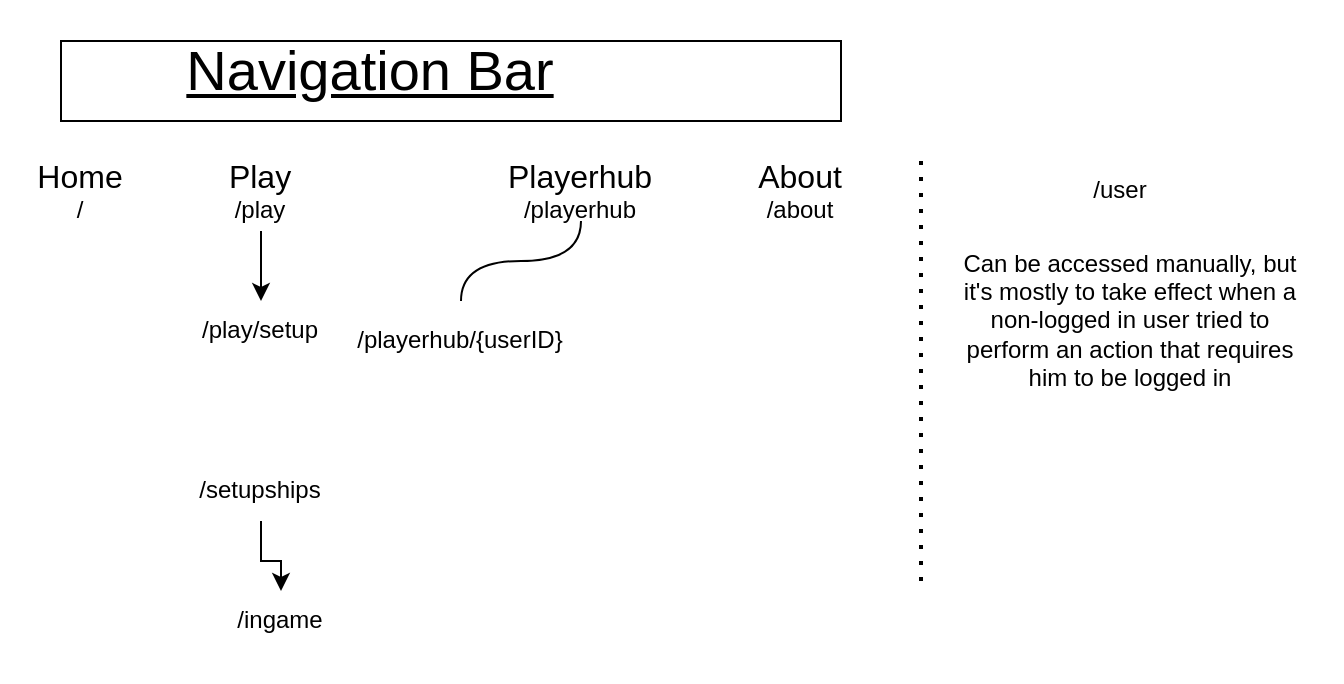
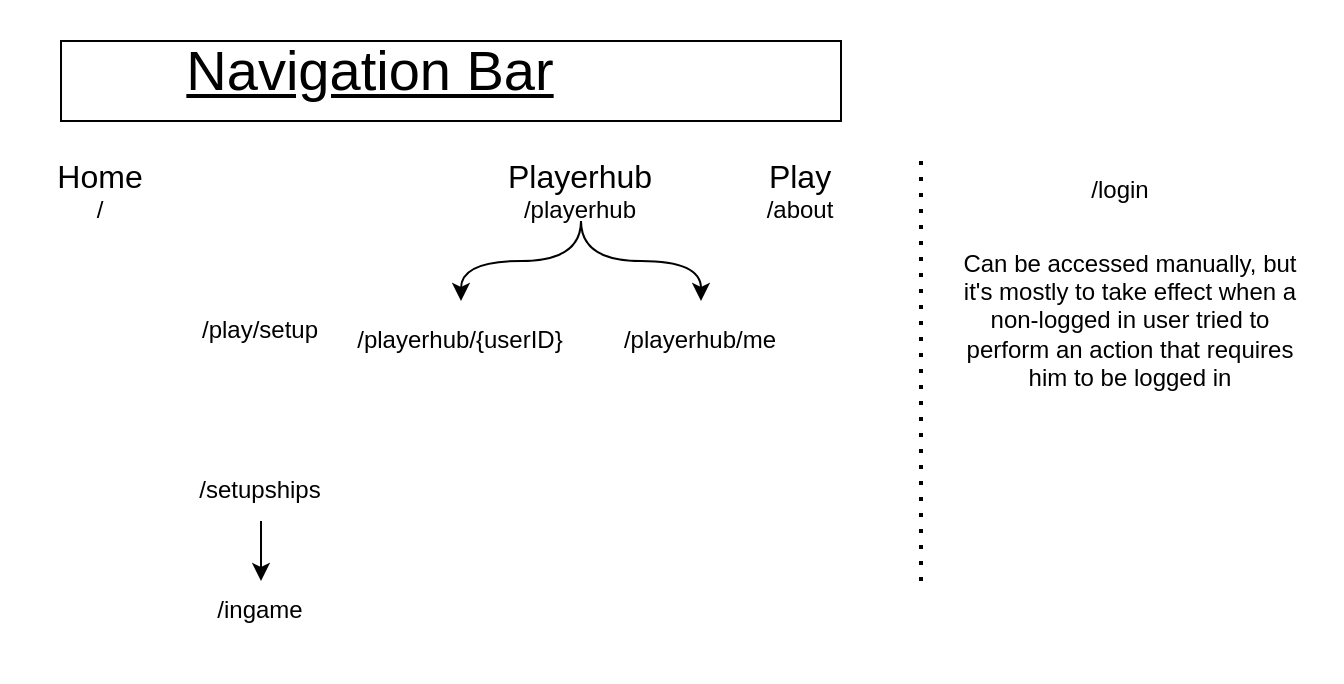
(81, 191) -> (101, 191)
(261, 191) -> none
(801, 191) -> (801, 191)
(1121, 191) -> (1121, 191)
none -> (643, 261)
(261, 269) -> none
(472, 274) -> (476, 268)
none -> (701, 341)
(281, 621) -> (261, 611)
